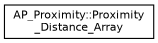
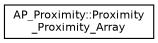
(79, 22) -> (79, 22)
